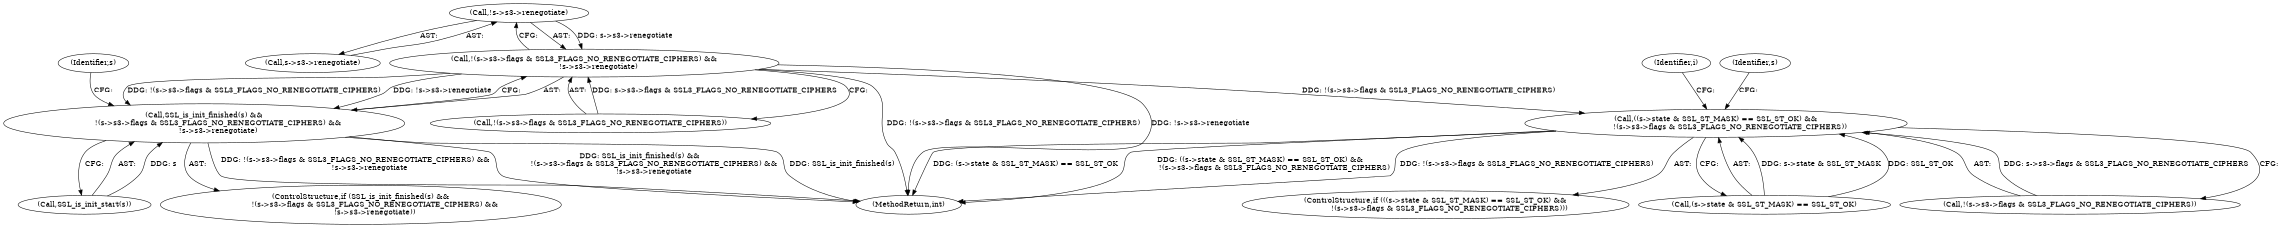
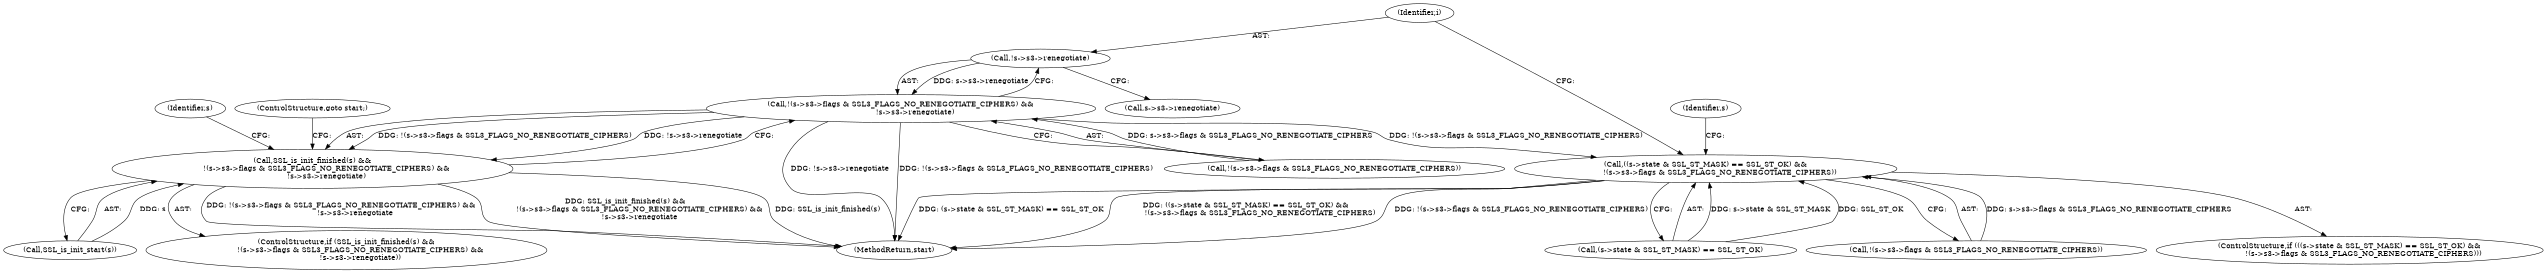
(430, 36) -> (1121, 81)
(422, 44) -> (1243, 34)
none -> (312, 109)
(909, 205) -> (894, 250)
